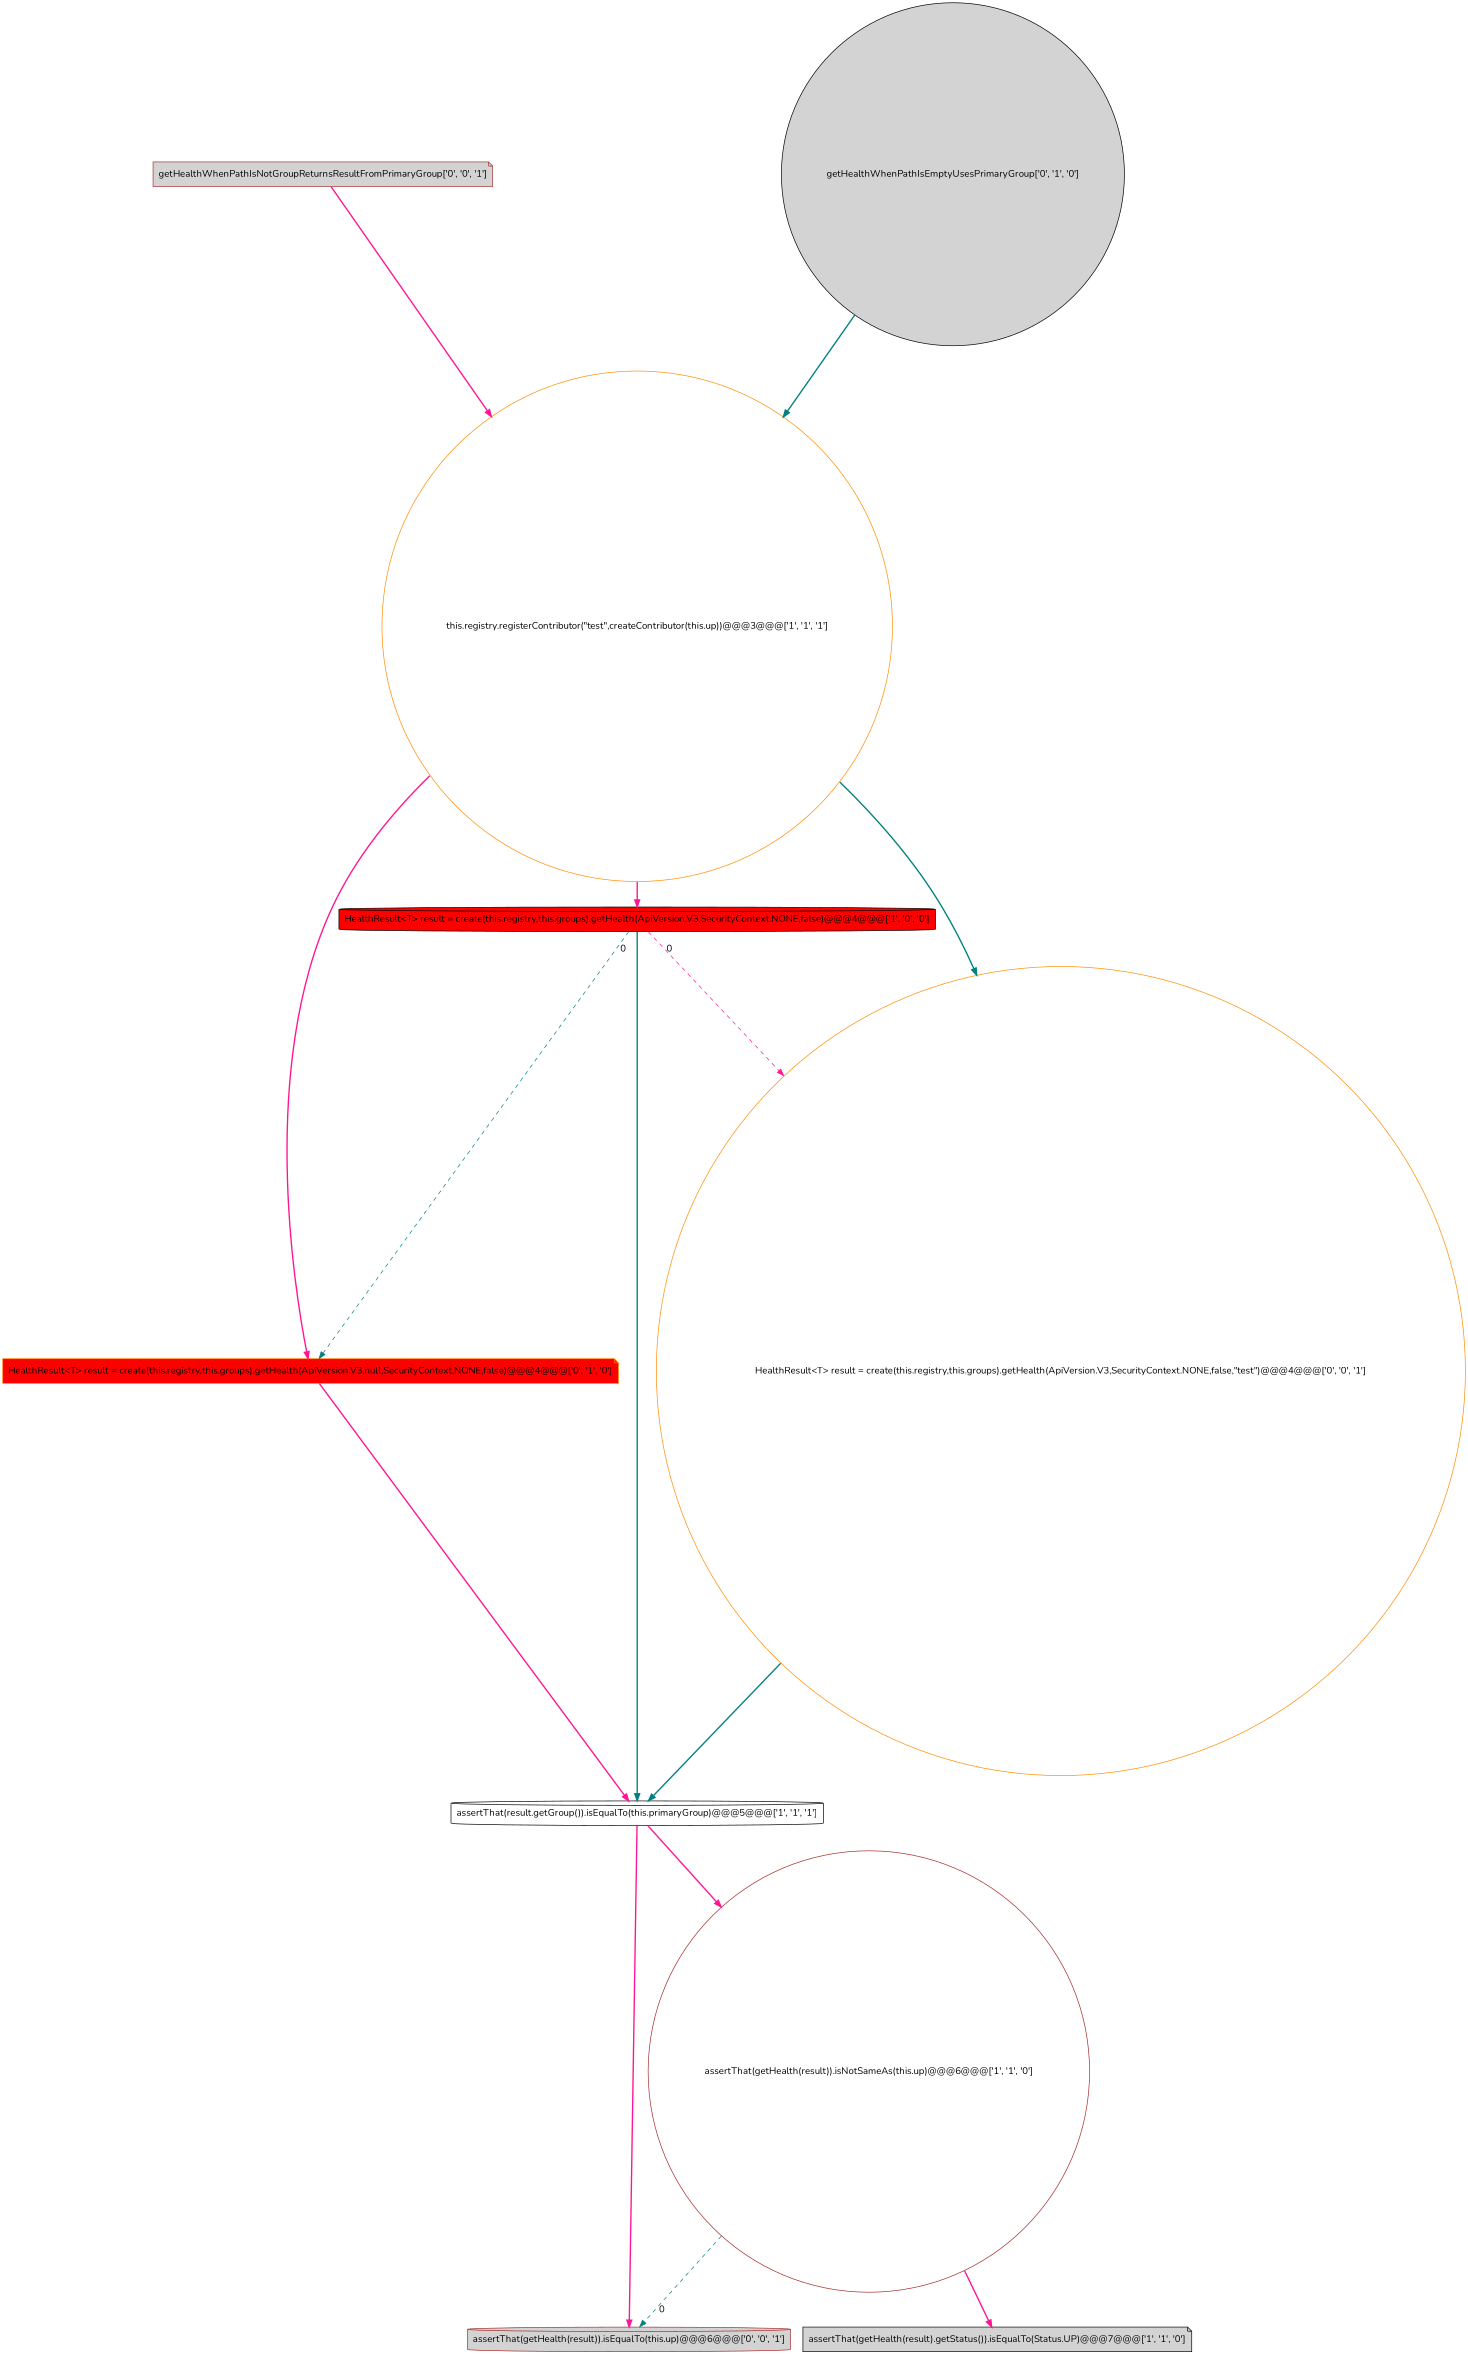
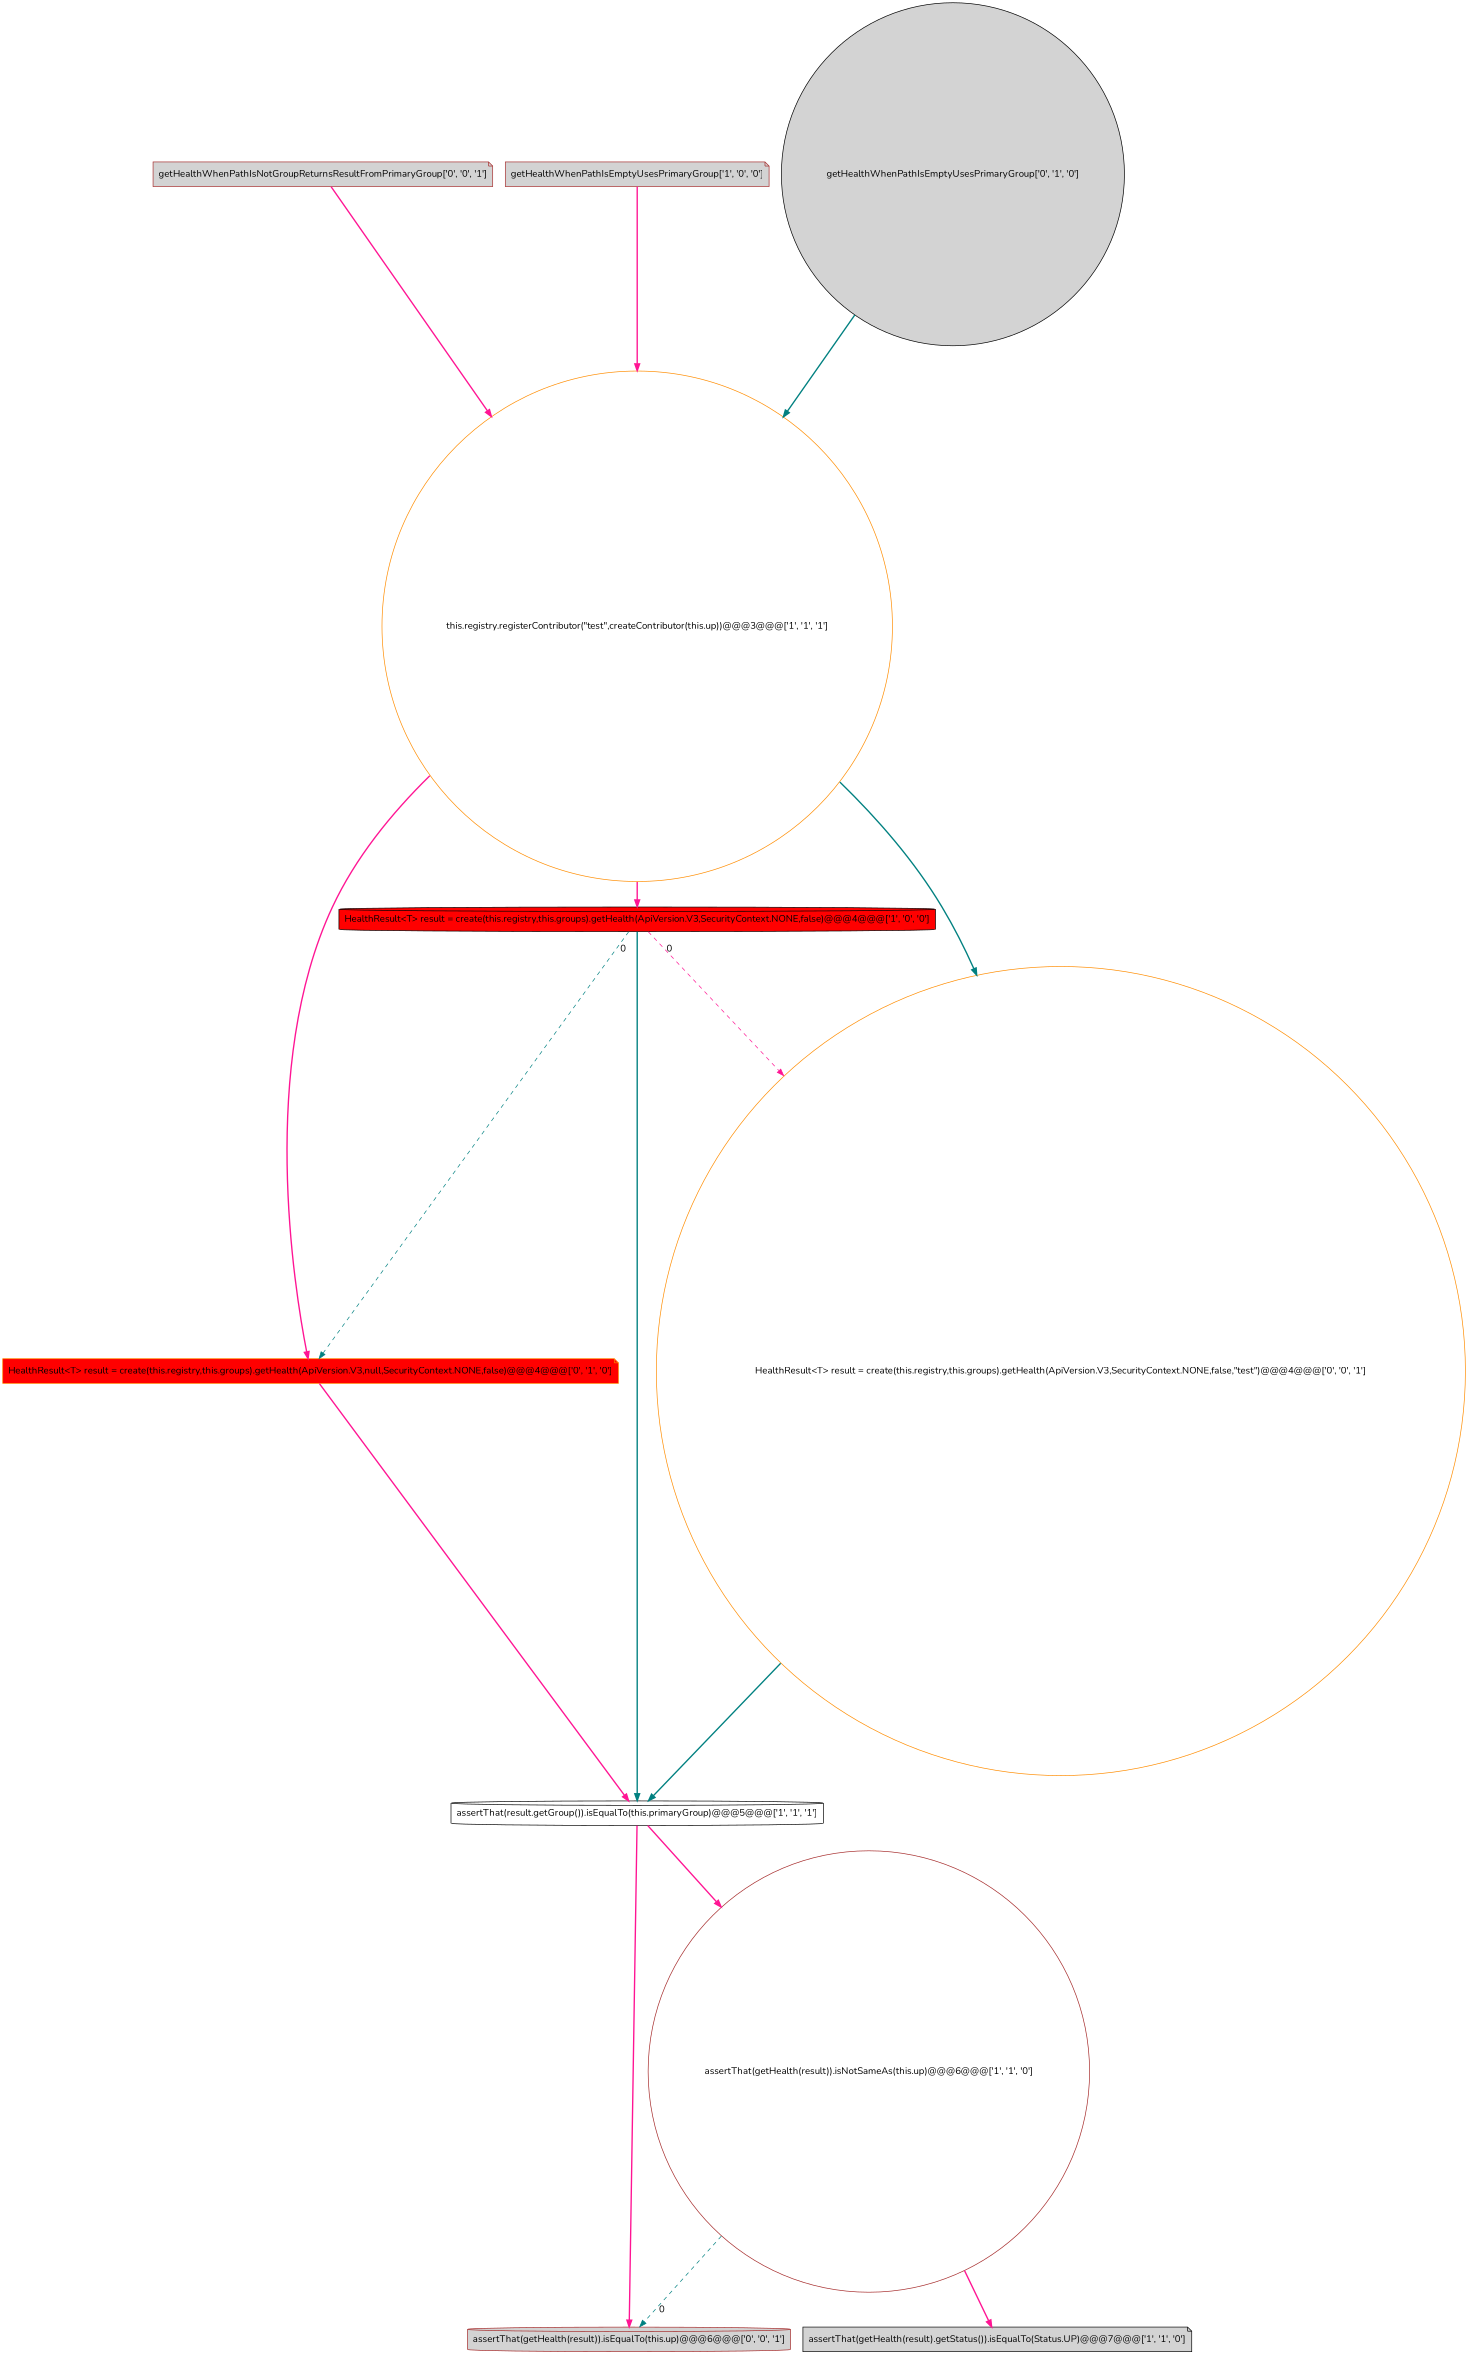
none -> (637, 174)
